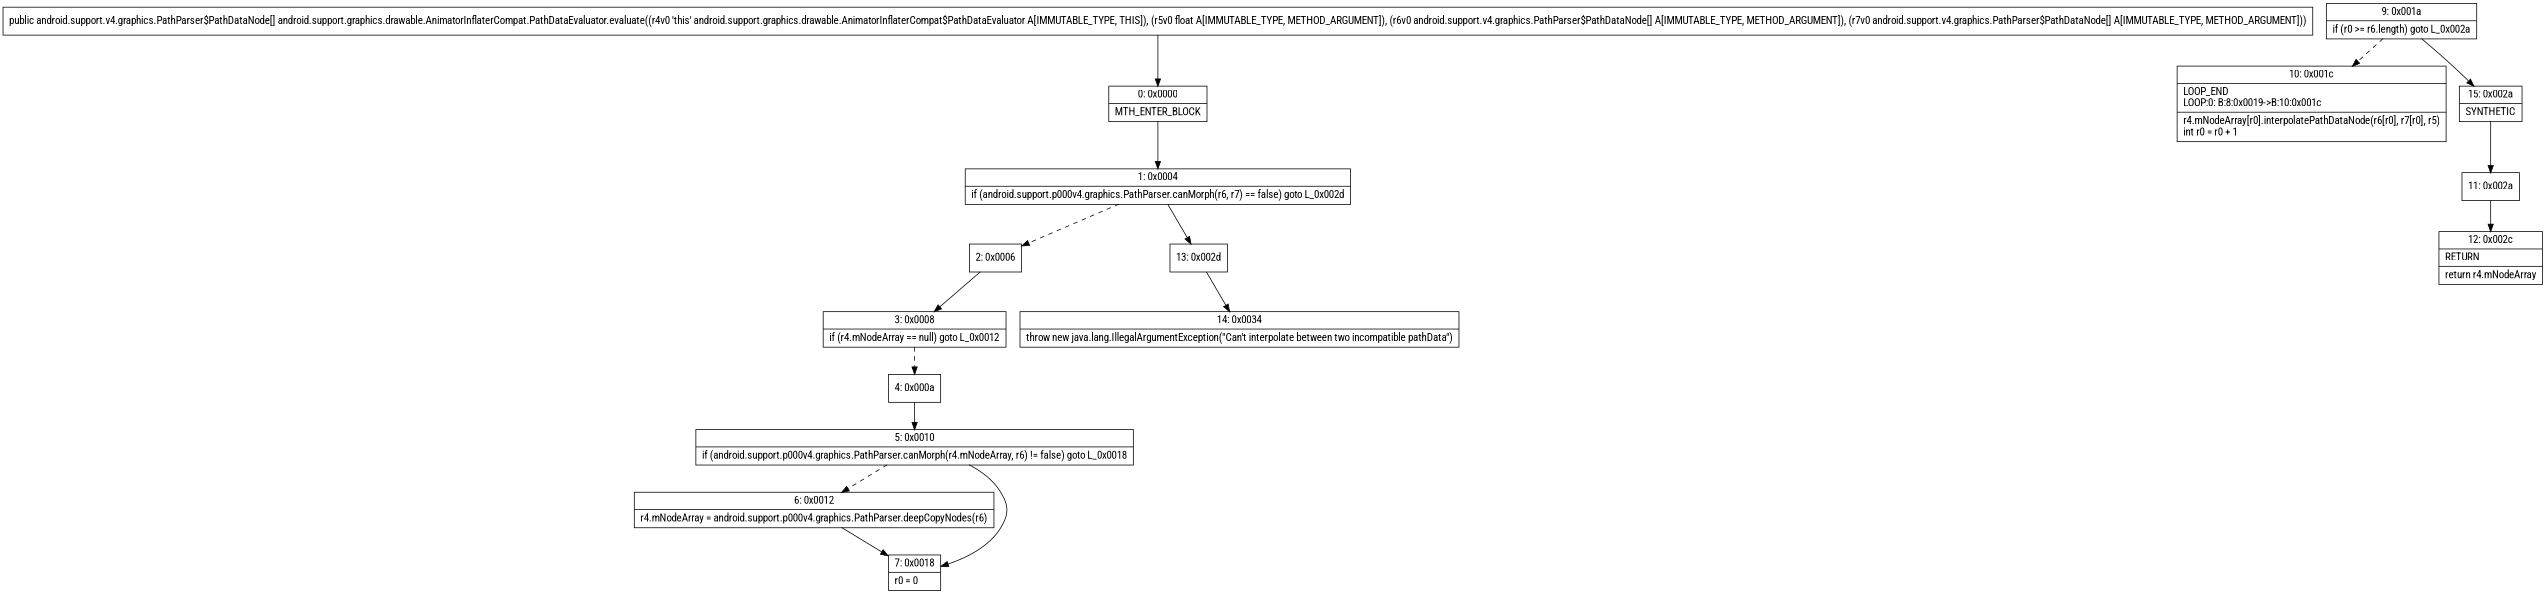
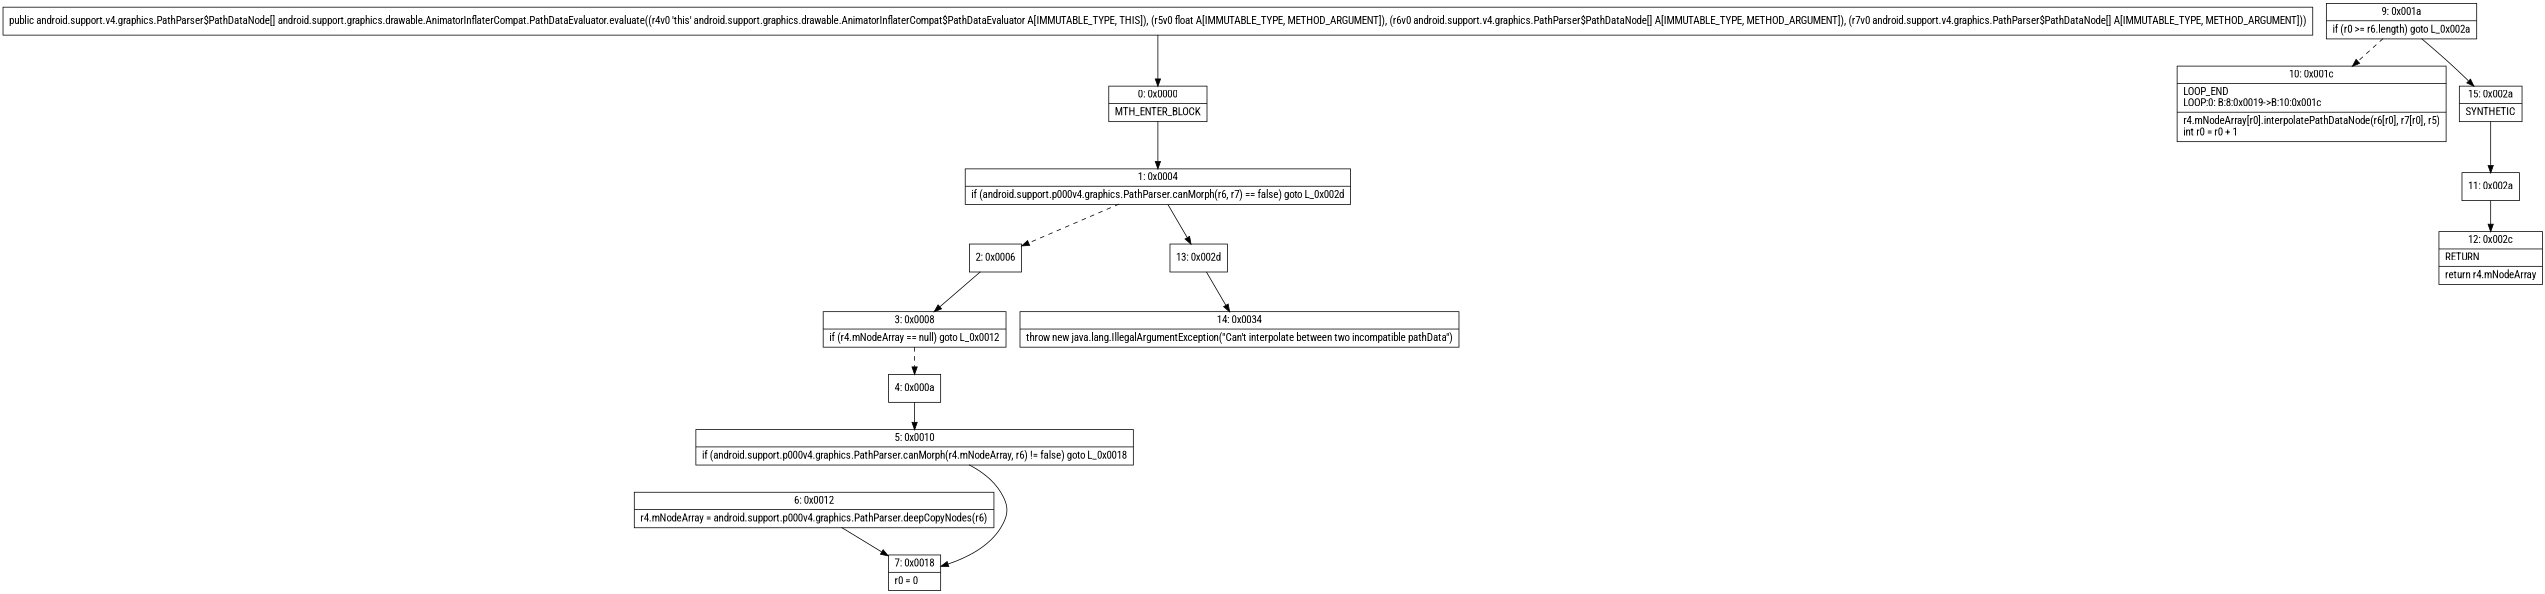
(868, 477) -> none
